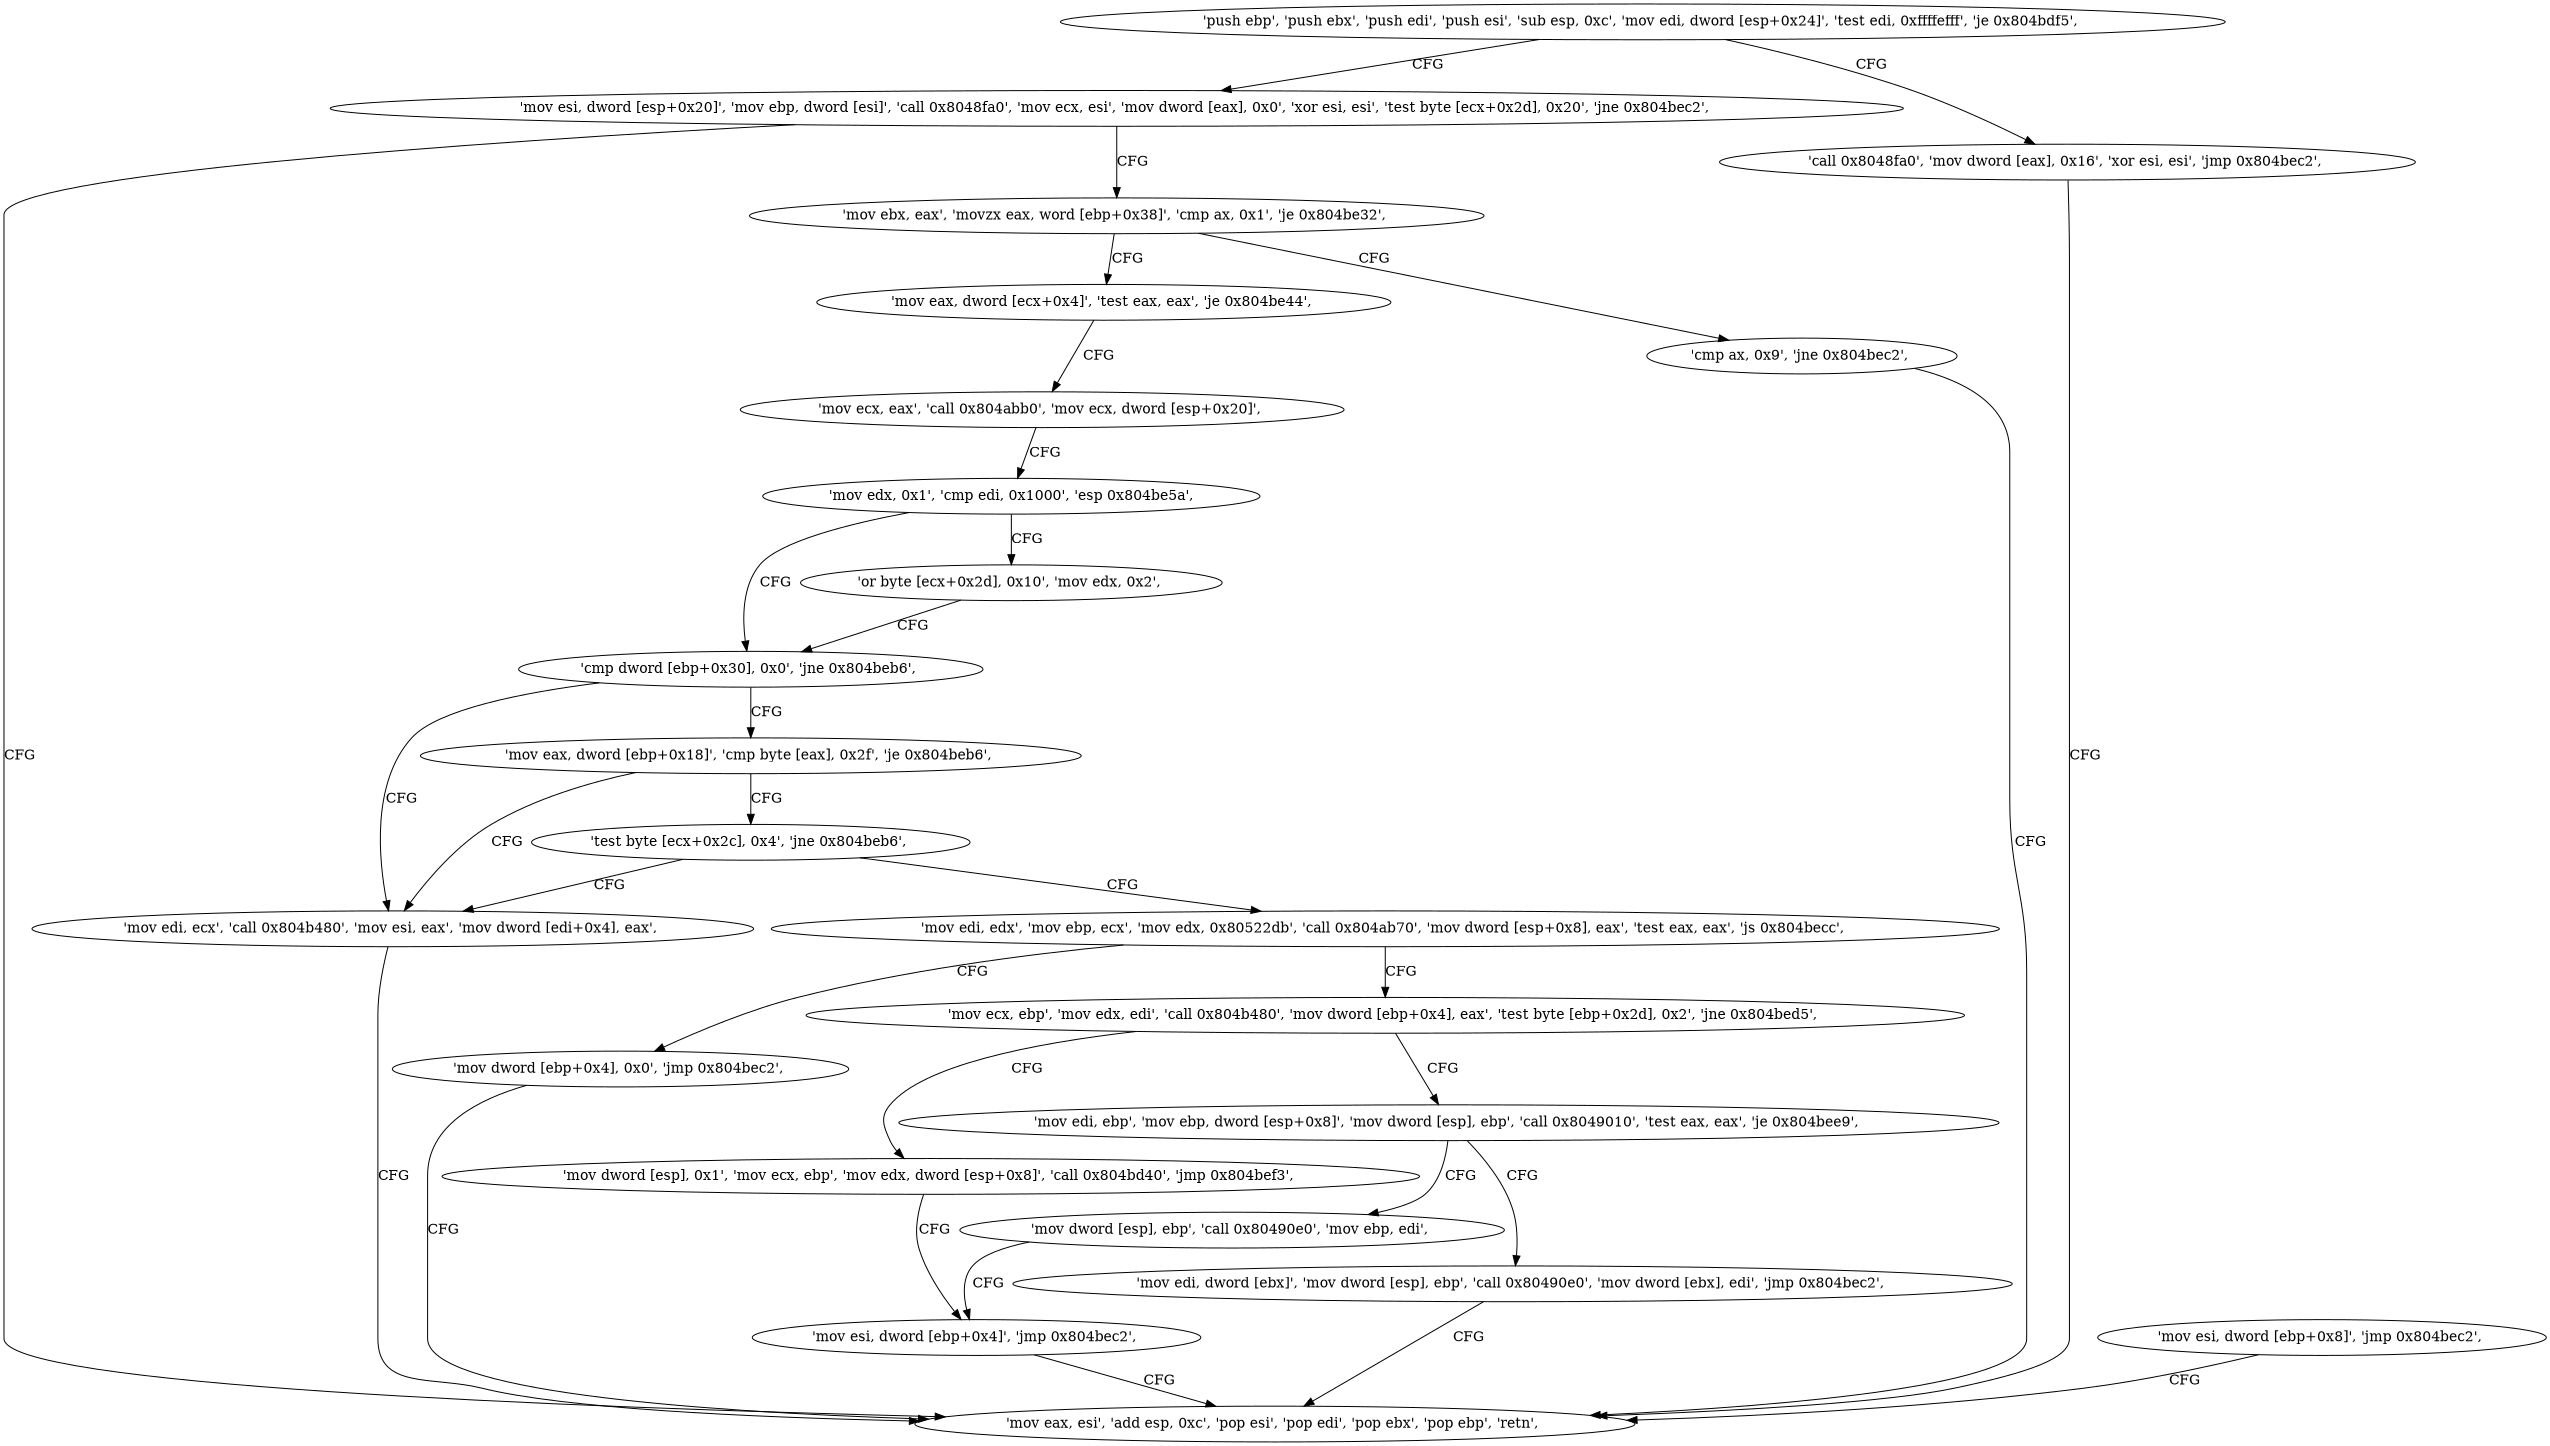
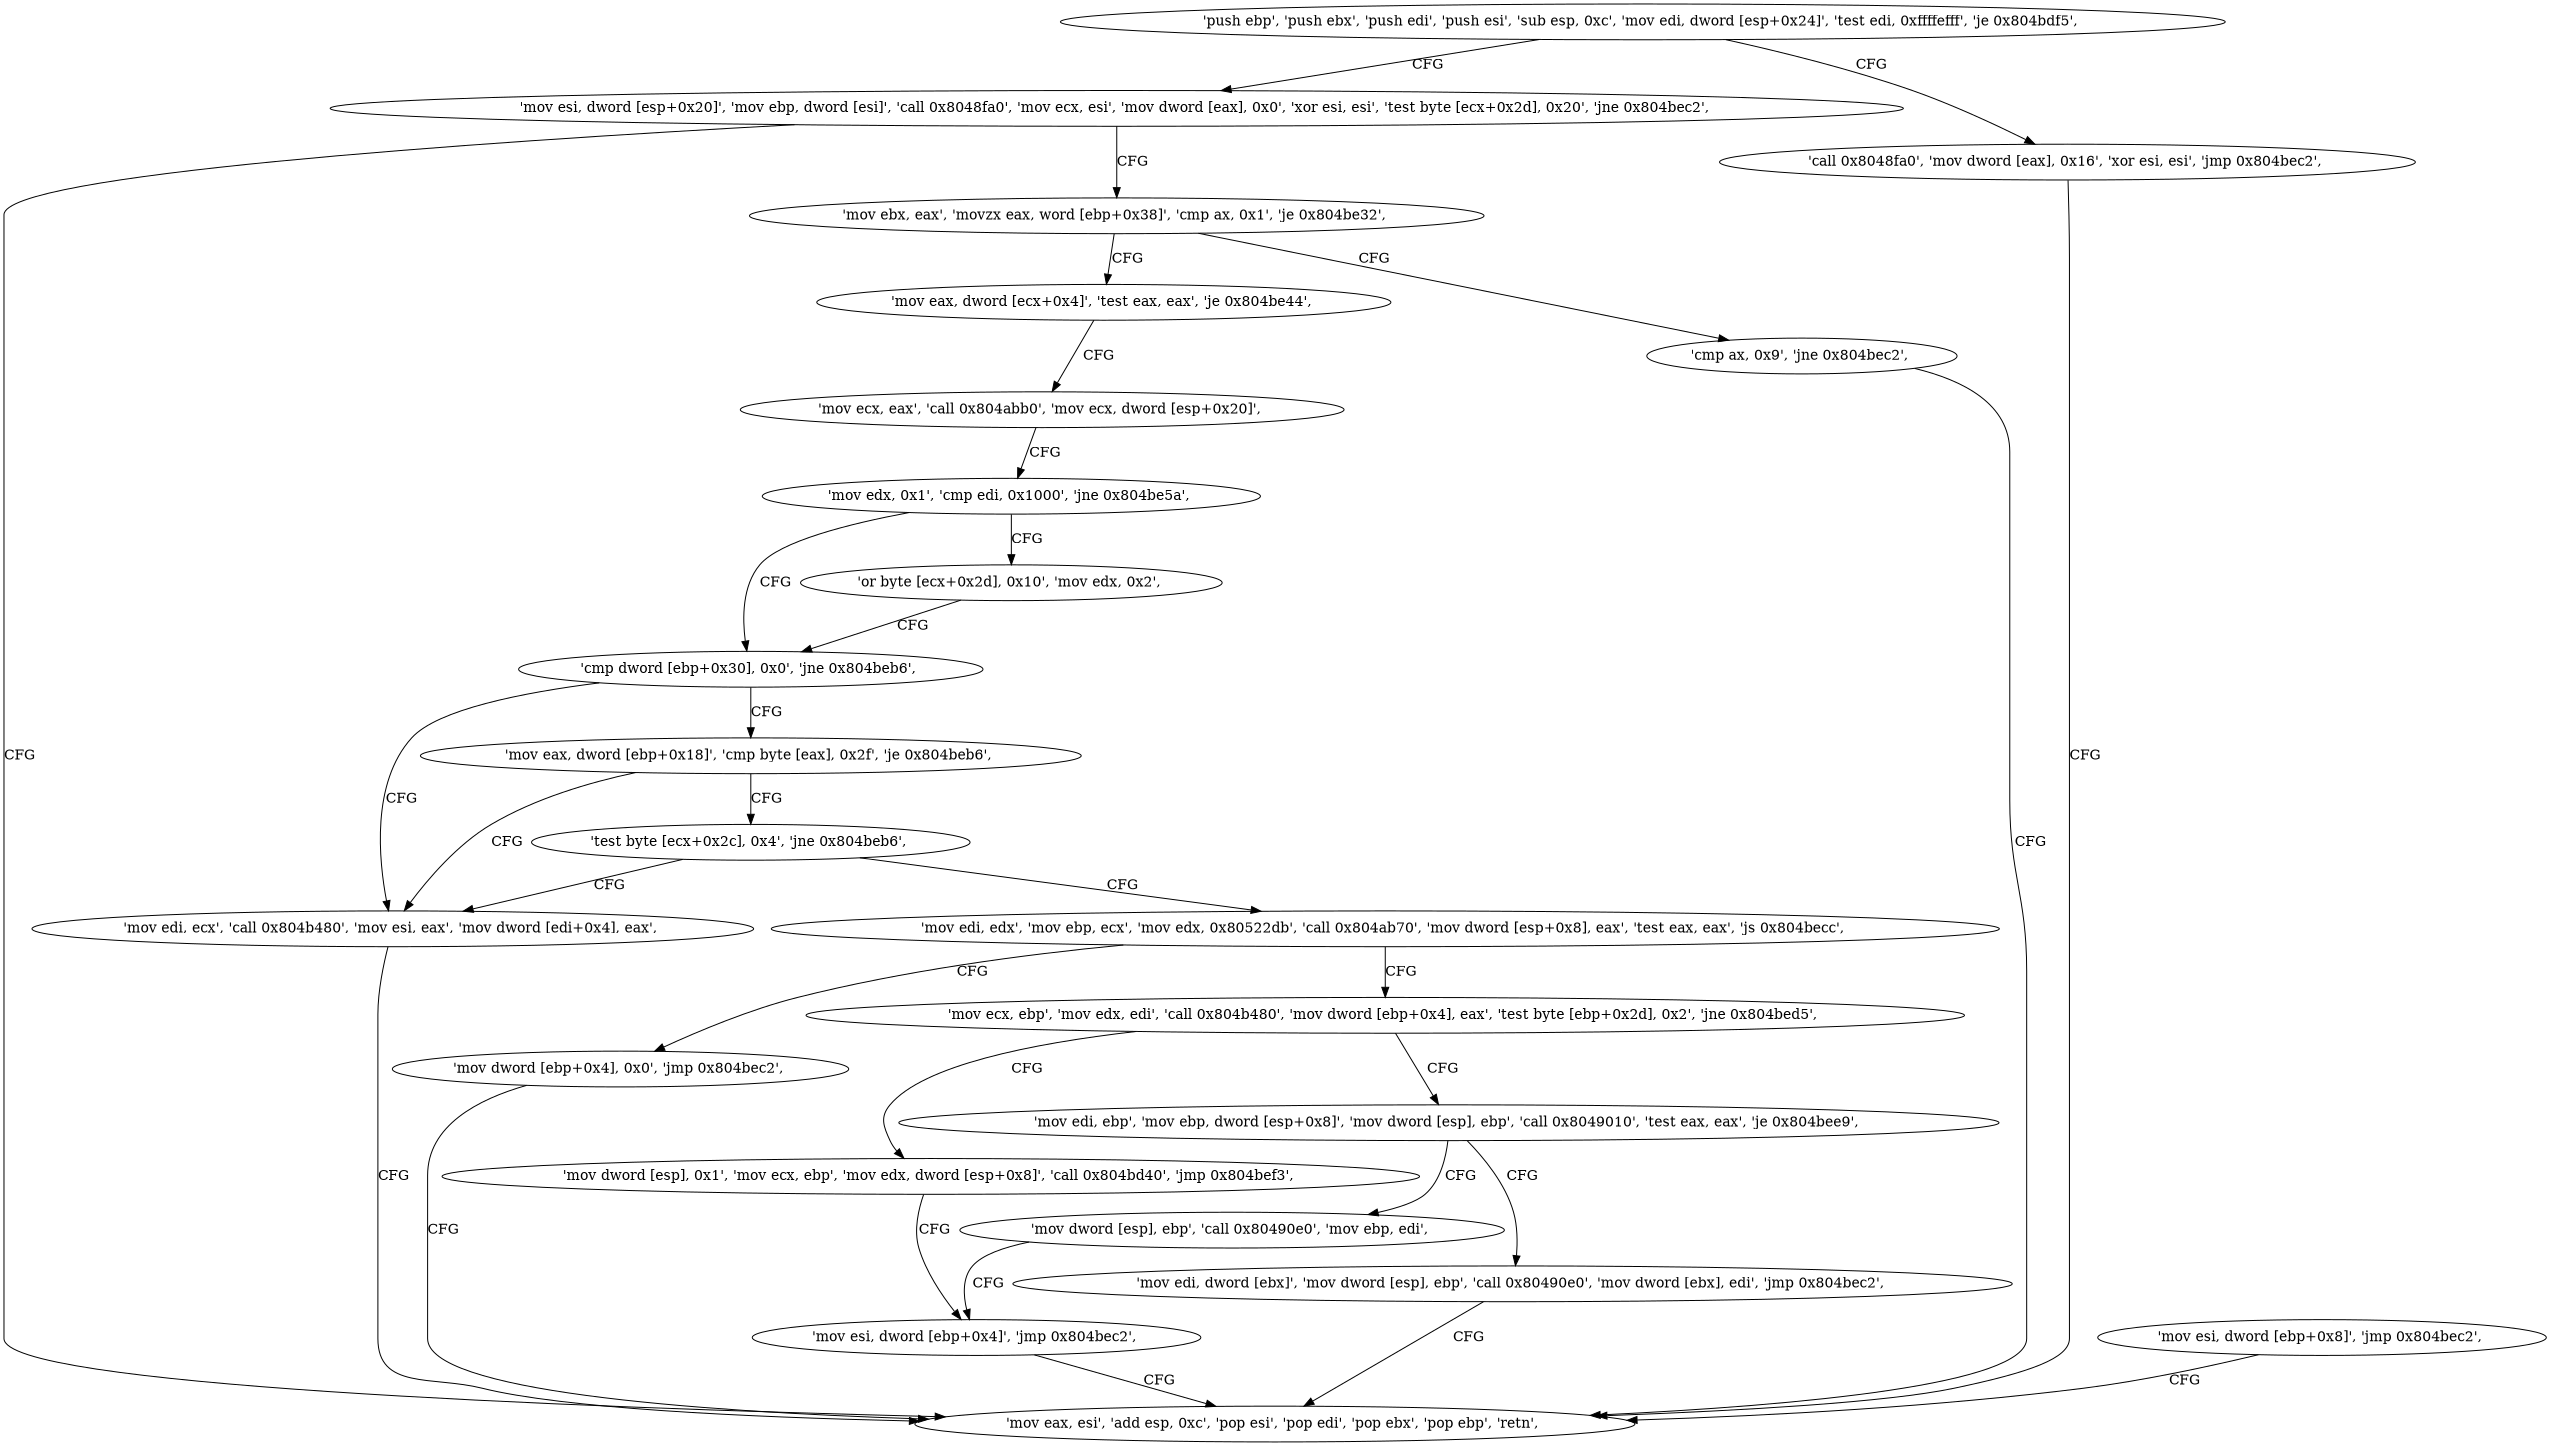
(1011, 496) -> (1011, 496)
